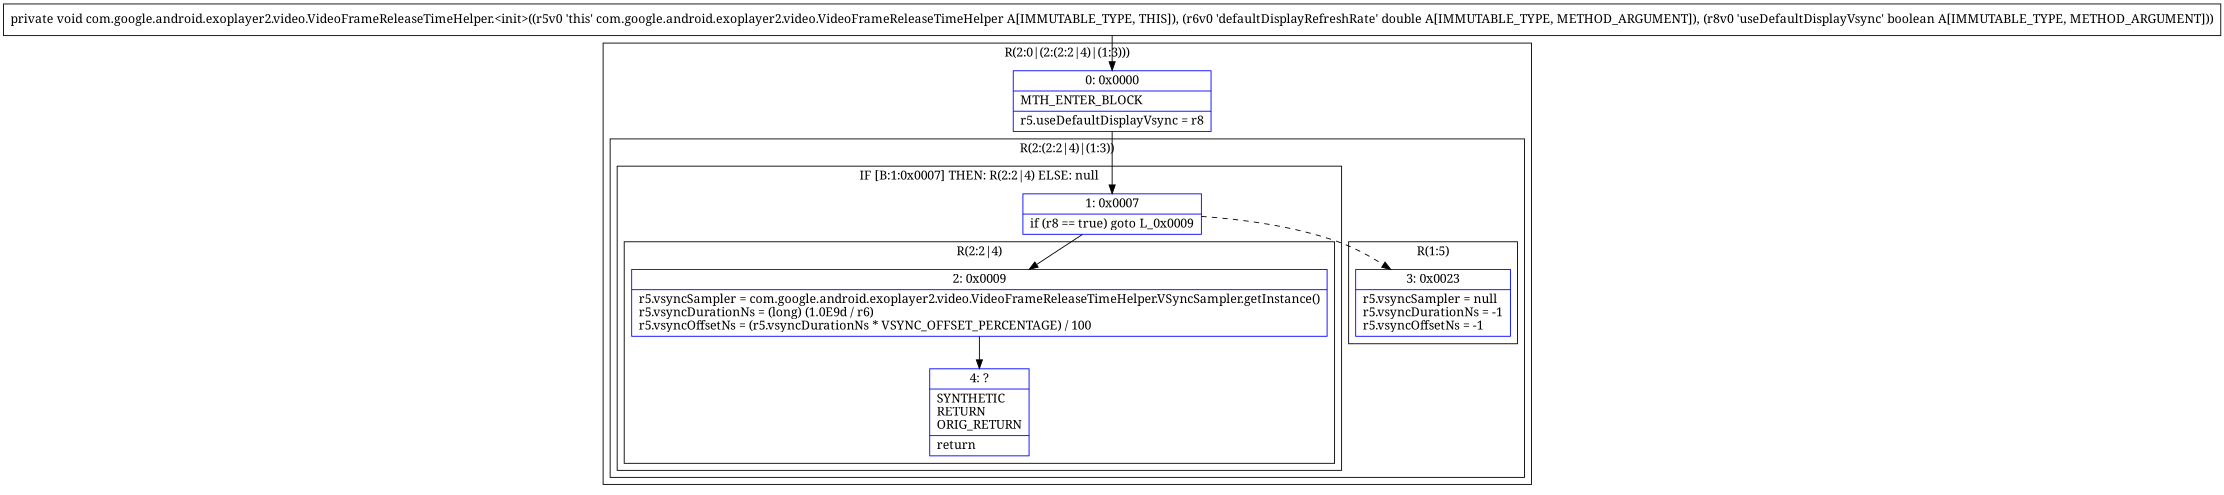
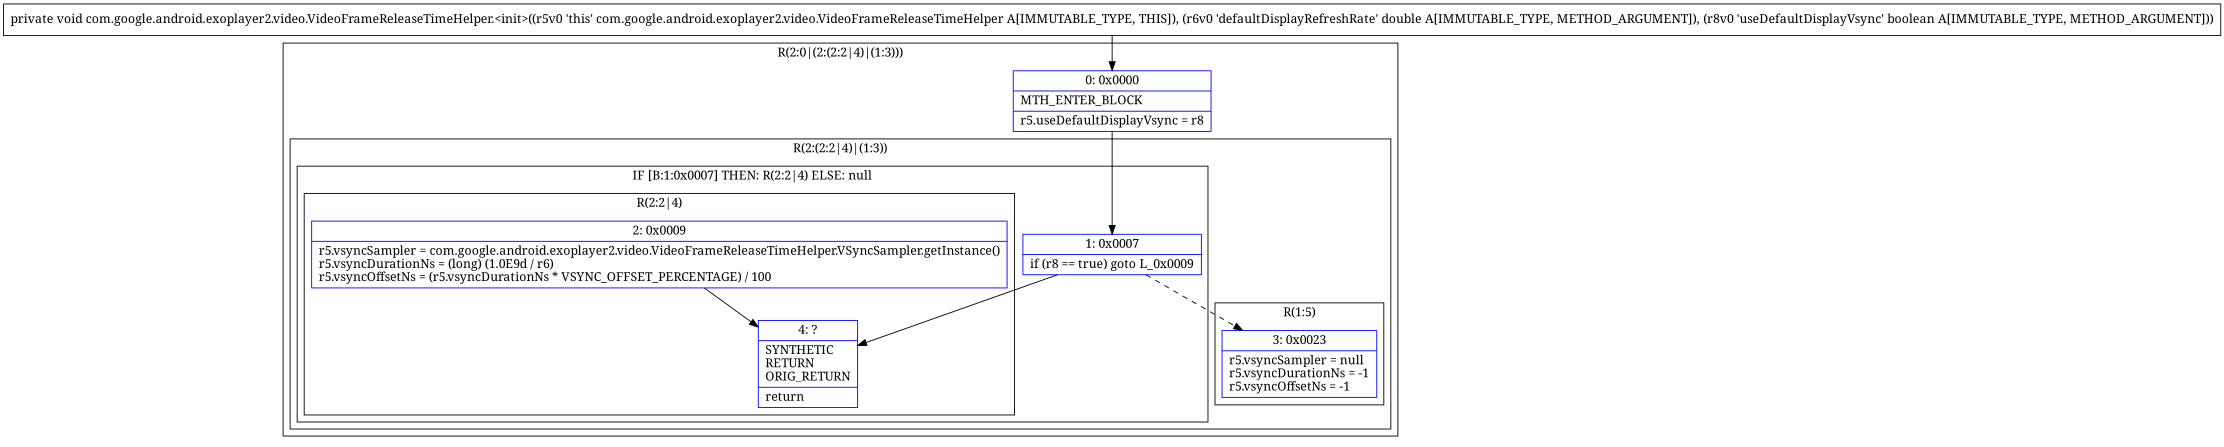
(1060, 249) -> (962, 309)
